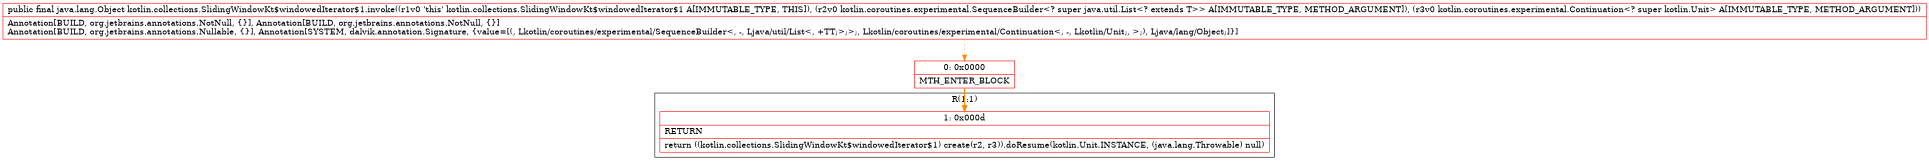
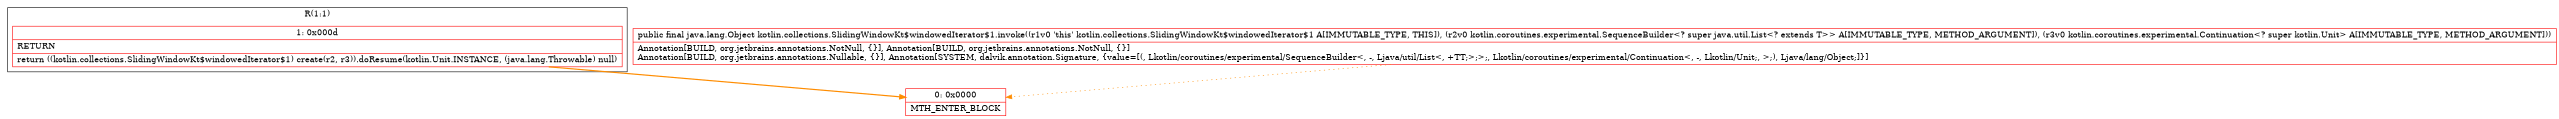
(965, 97) -> (724, 82)
